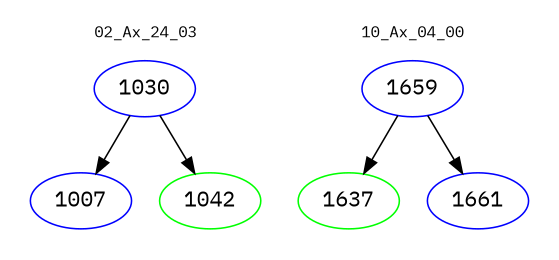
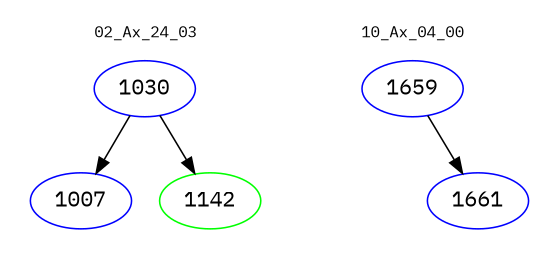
(210, 201) -> (210, 201)
(349, 201) -> none
